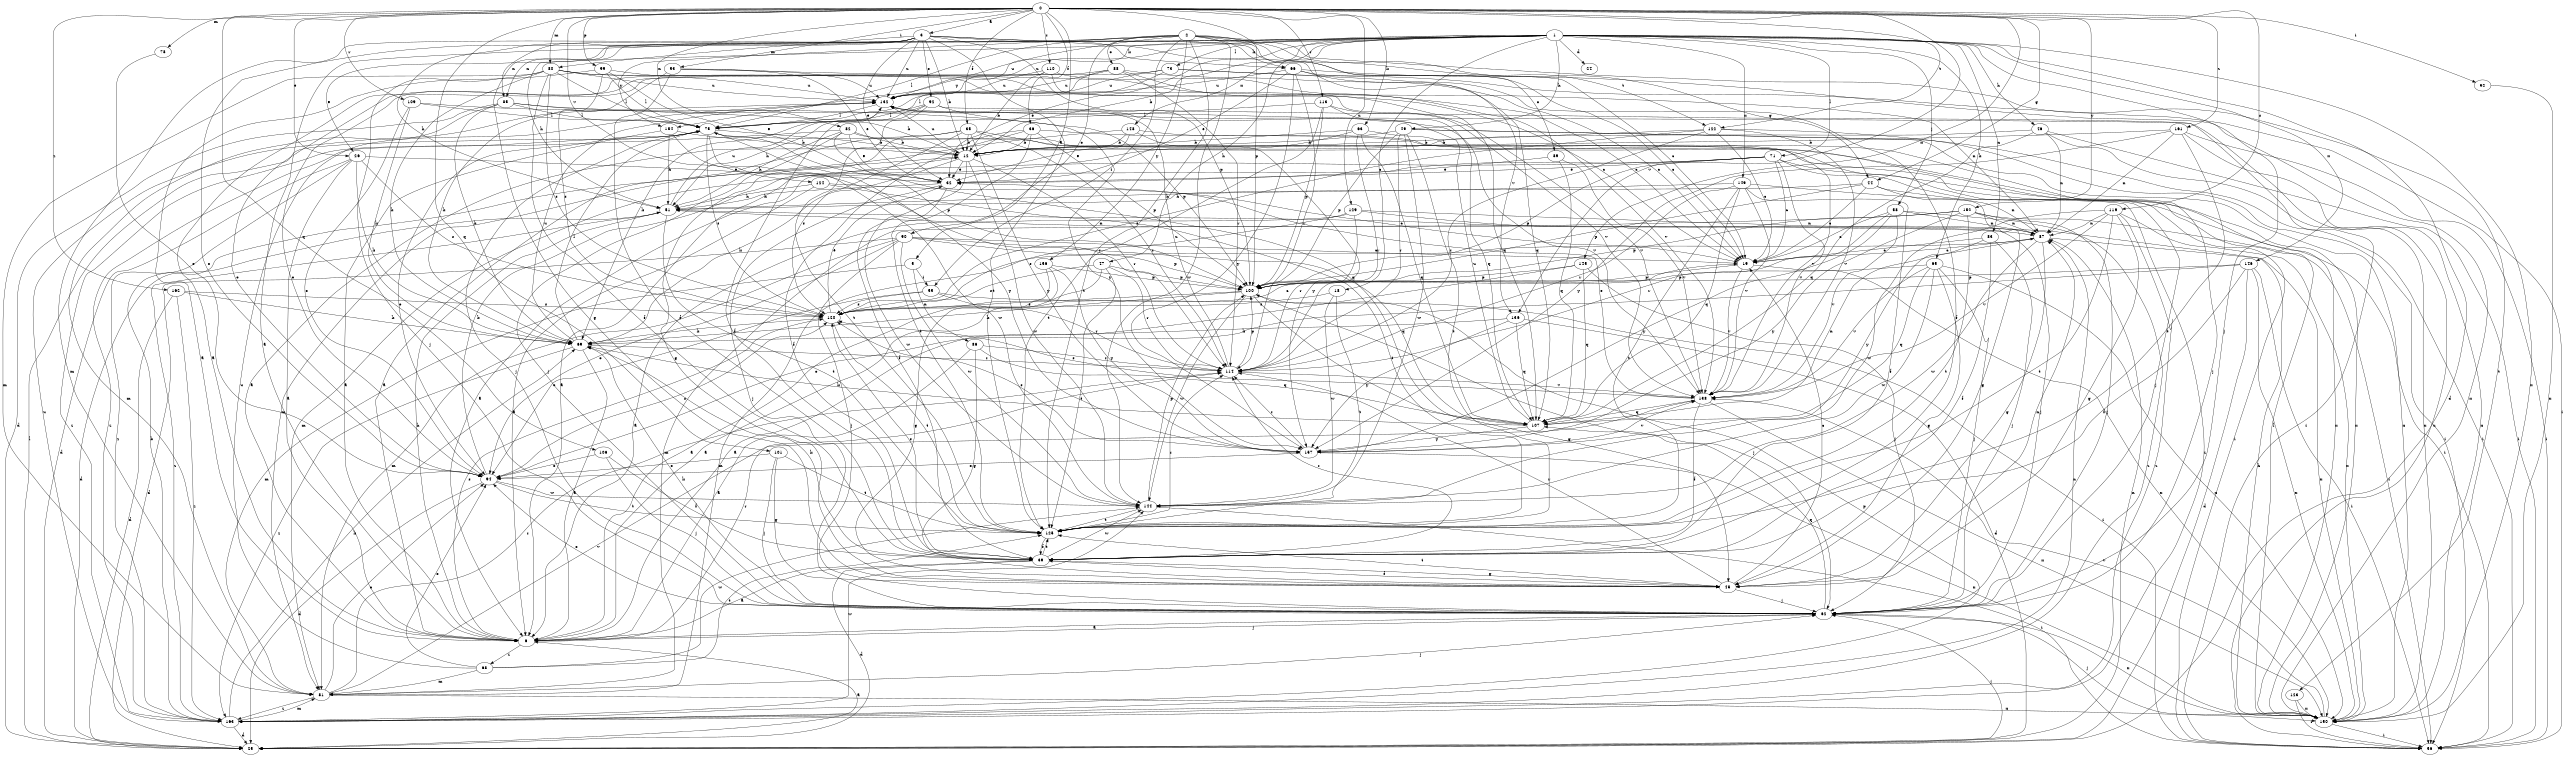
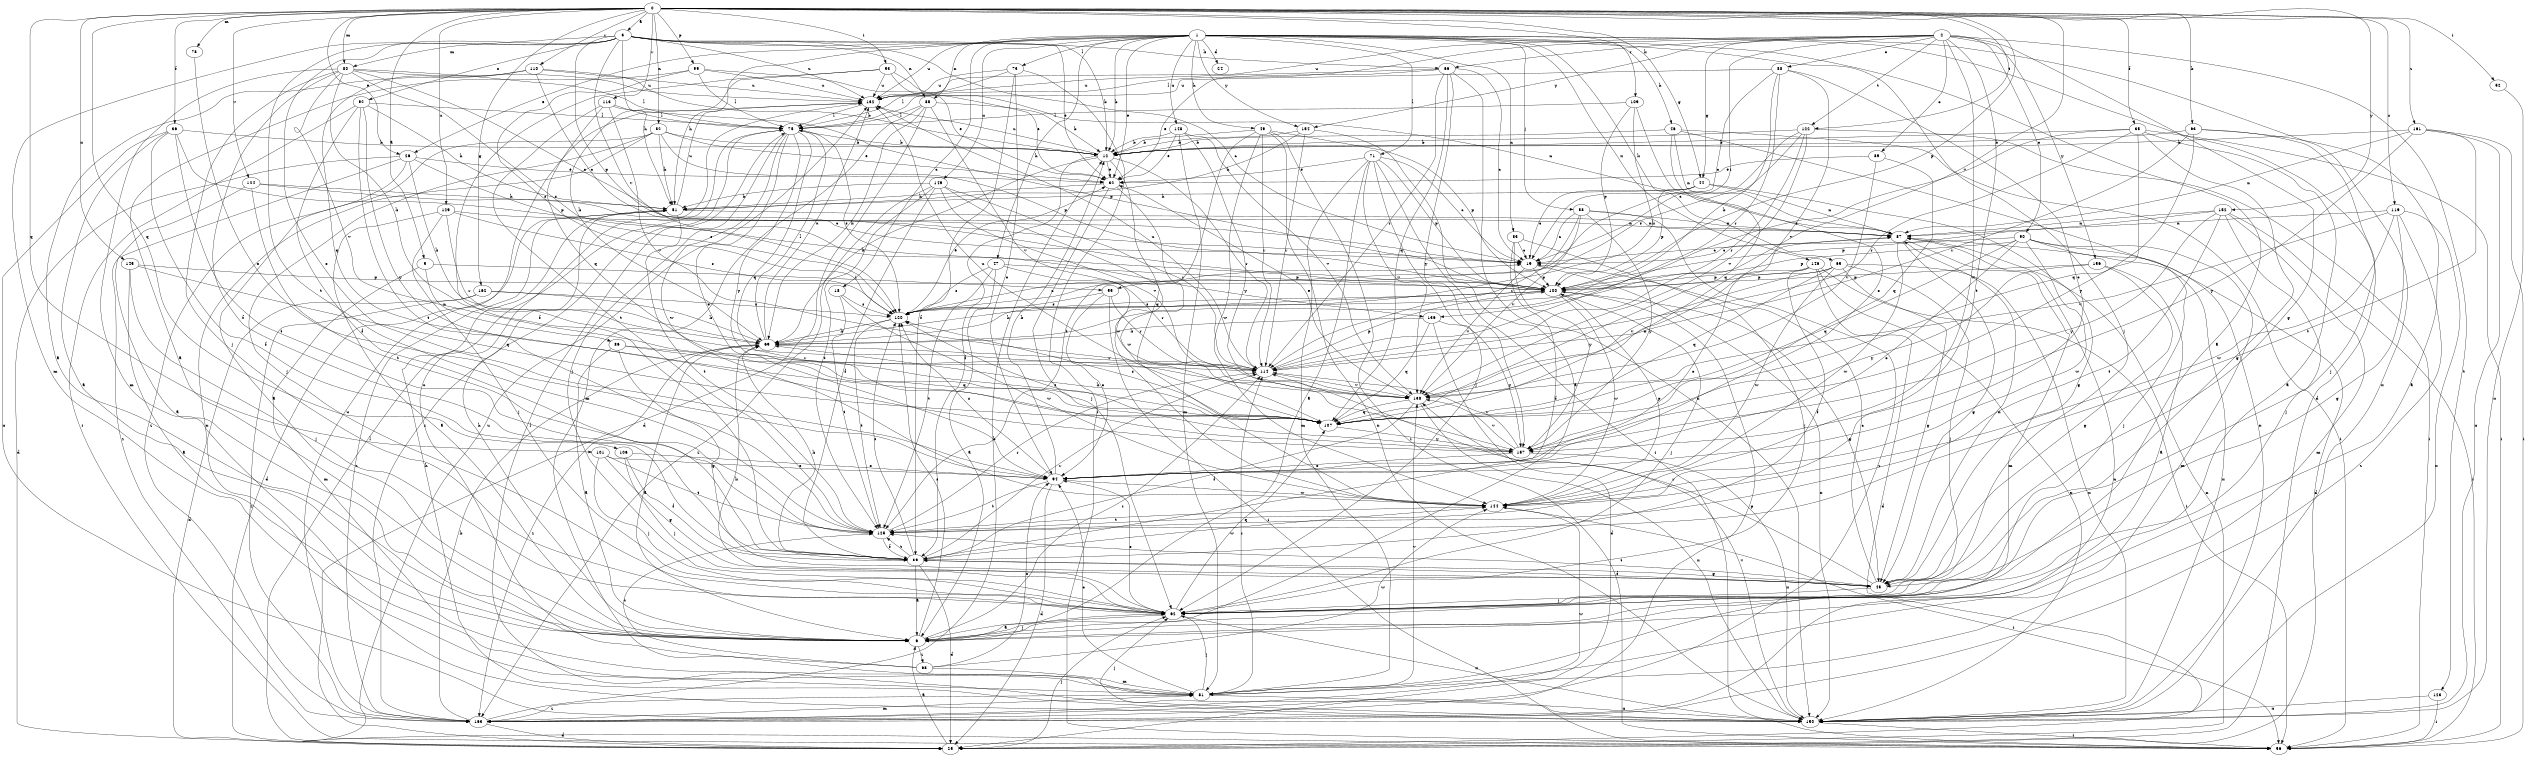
(54, 156) -> (480, 156)
(1266, 380) -> (1116, 373)
(1683, 519) -> none
